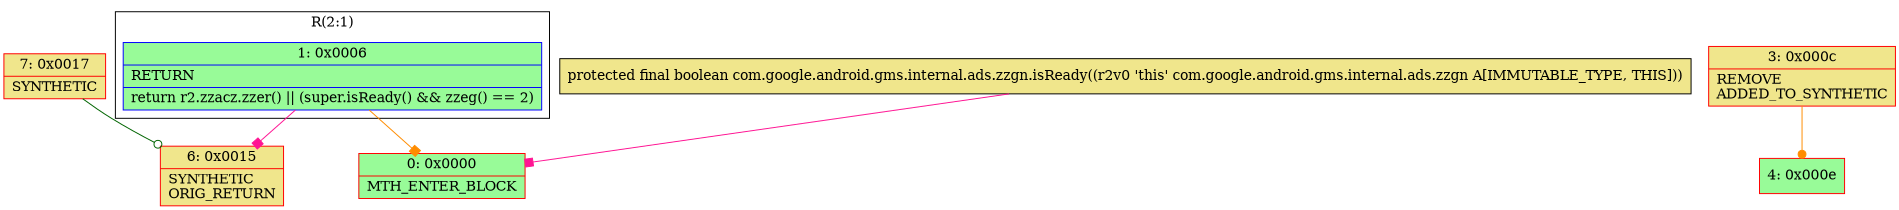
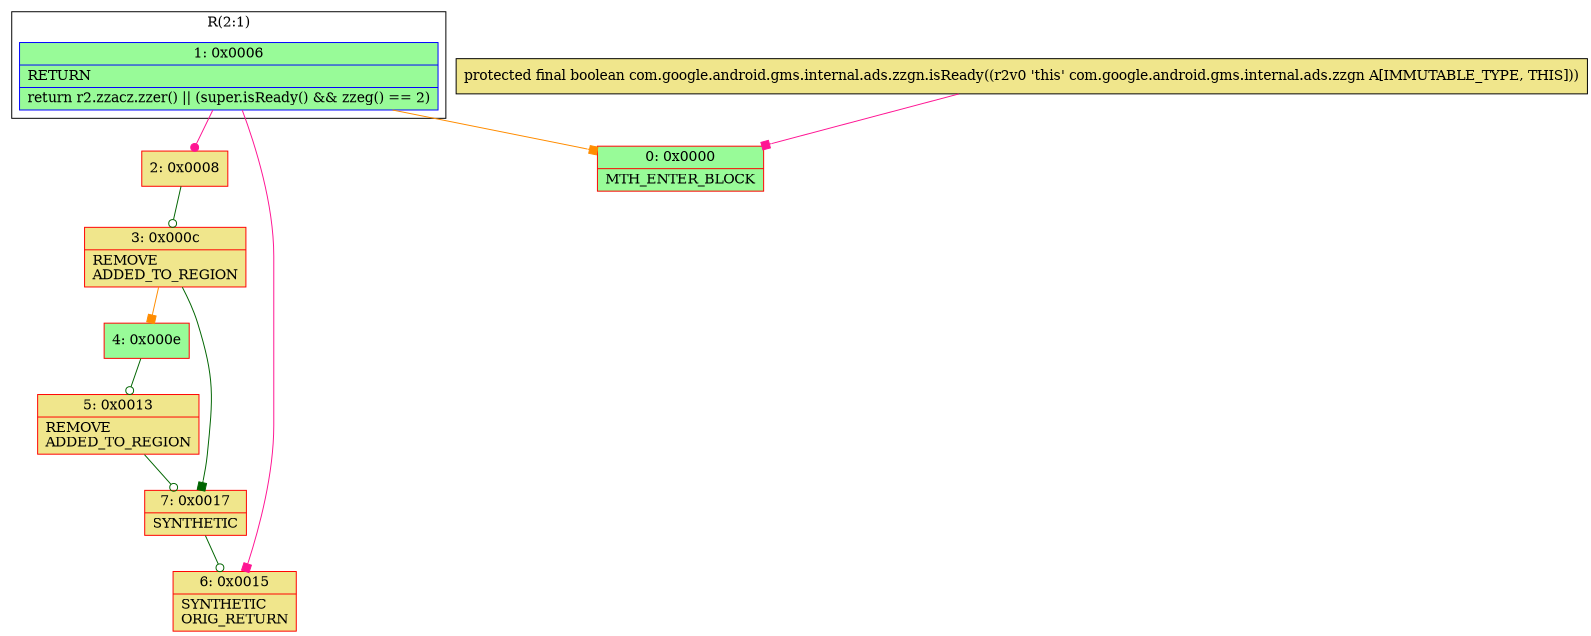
(1802, 94) -> (165, 275)
(1802, 128) -> (156, 300)
none -> (185, 169)
none -> (211, 382)
none -> (118, 424)
